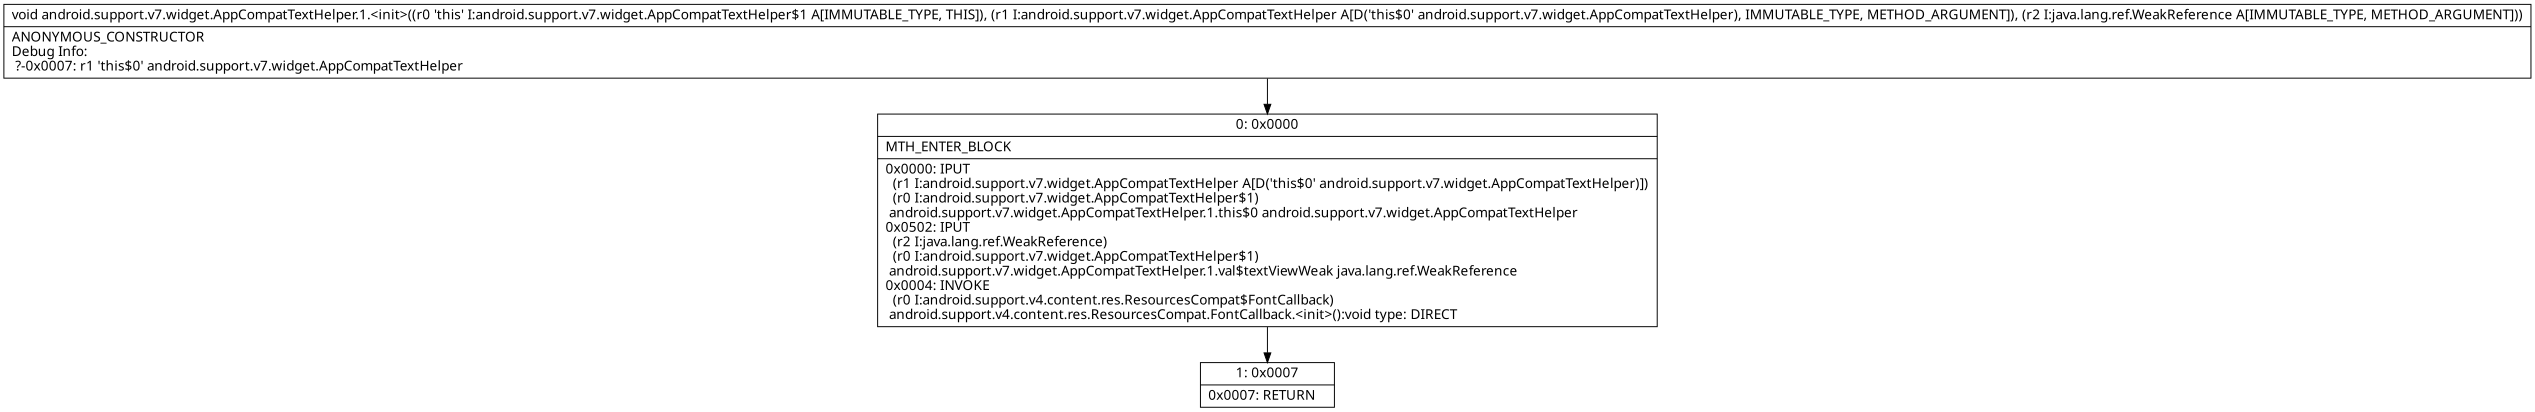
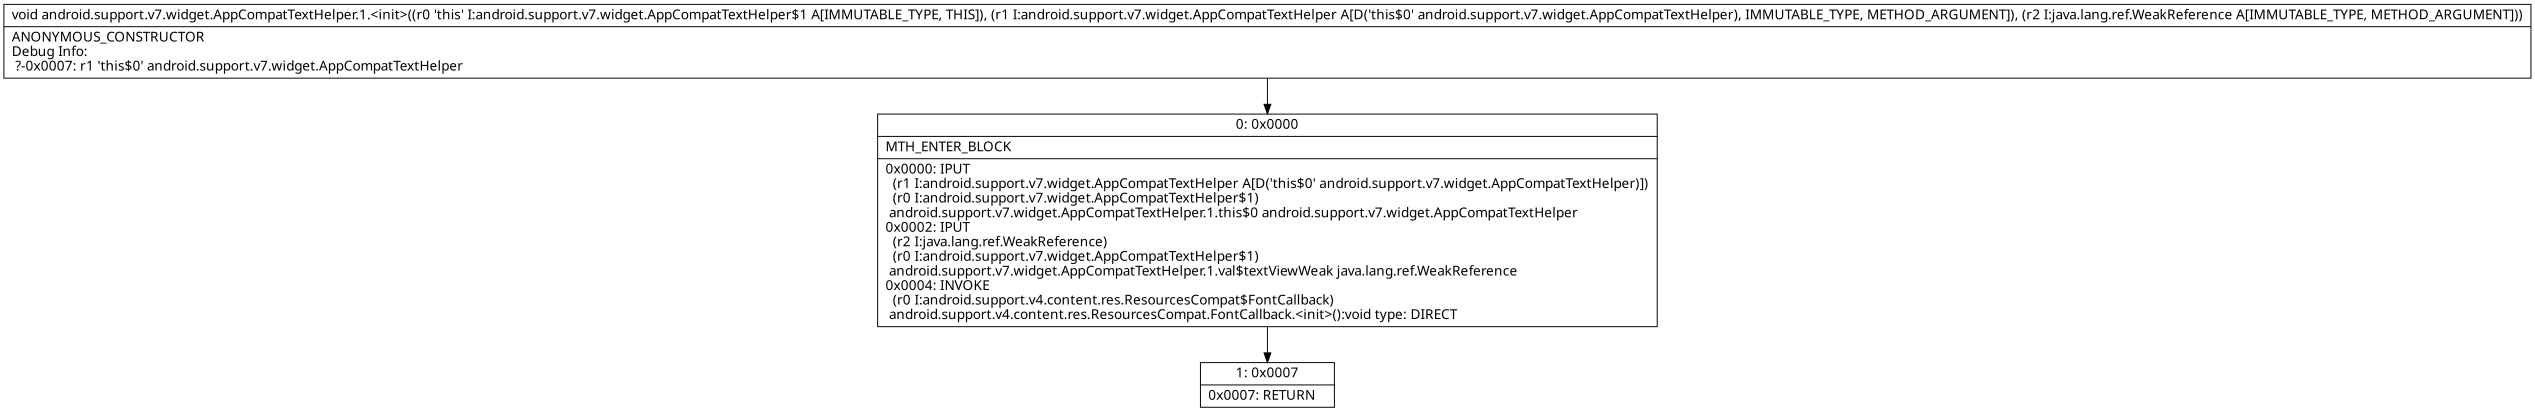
(932, 228) -> (932, 228)
